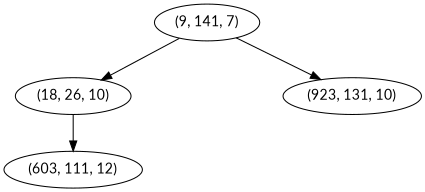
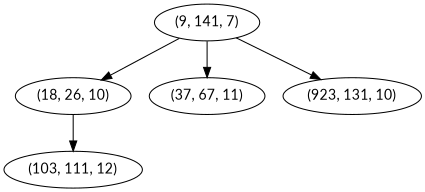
none -> (207, 96)
(73, 170) -> (73, 170)
